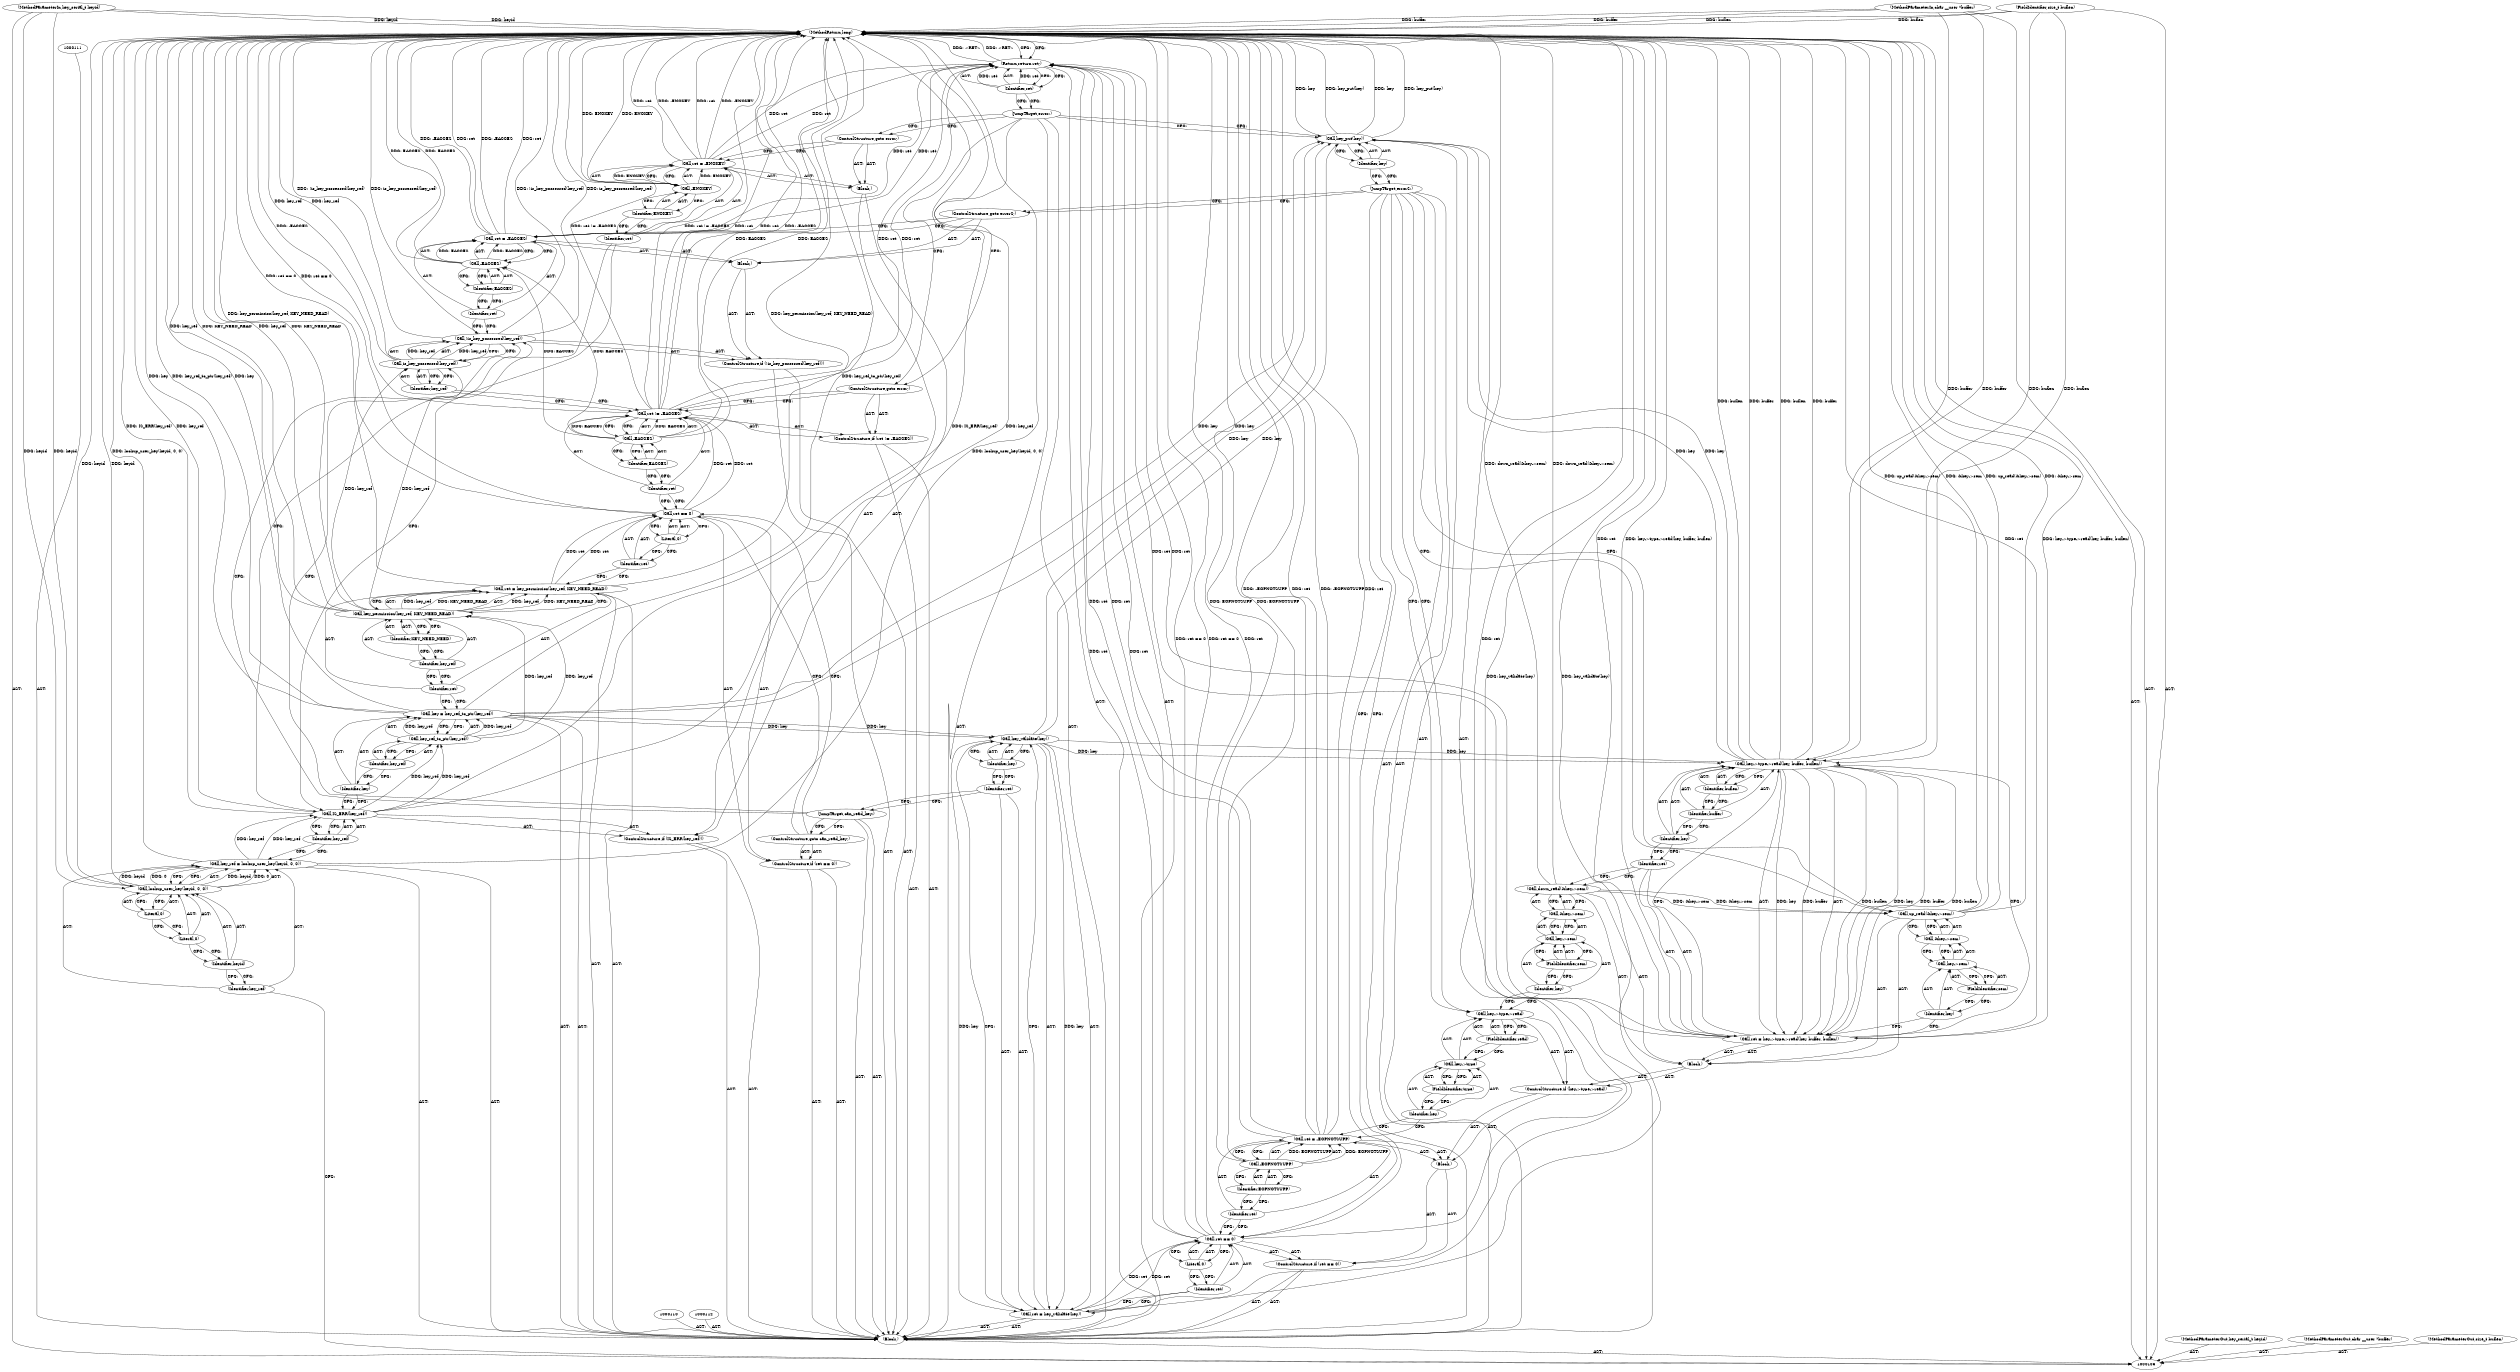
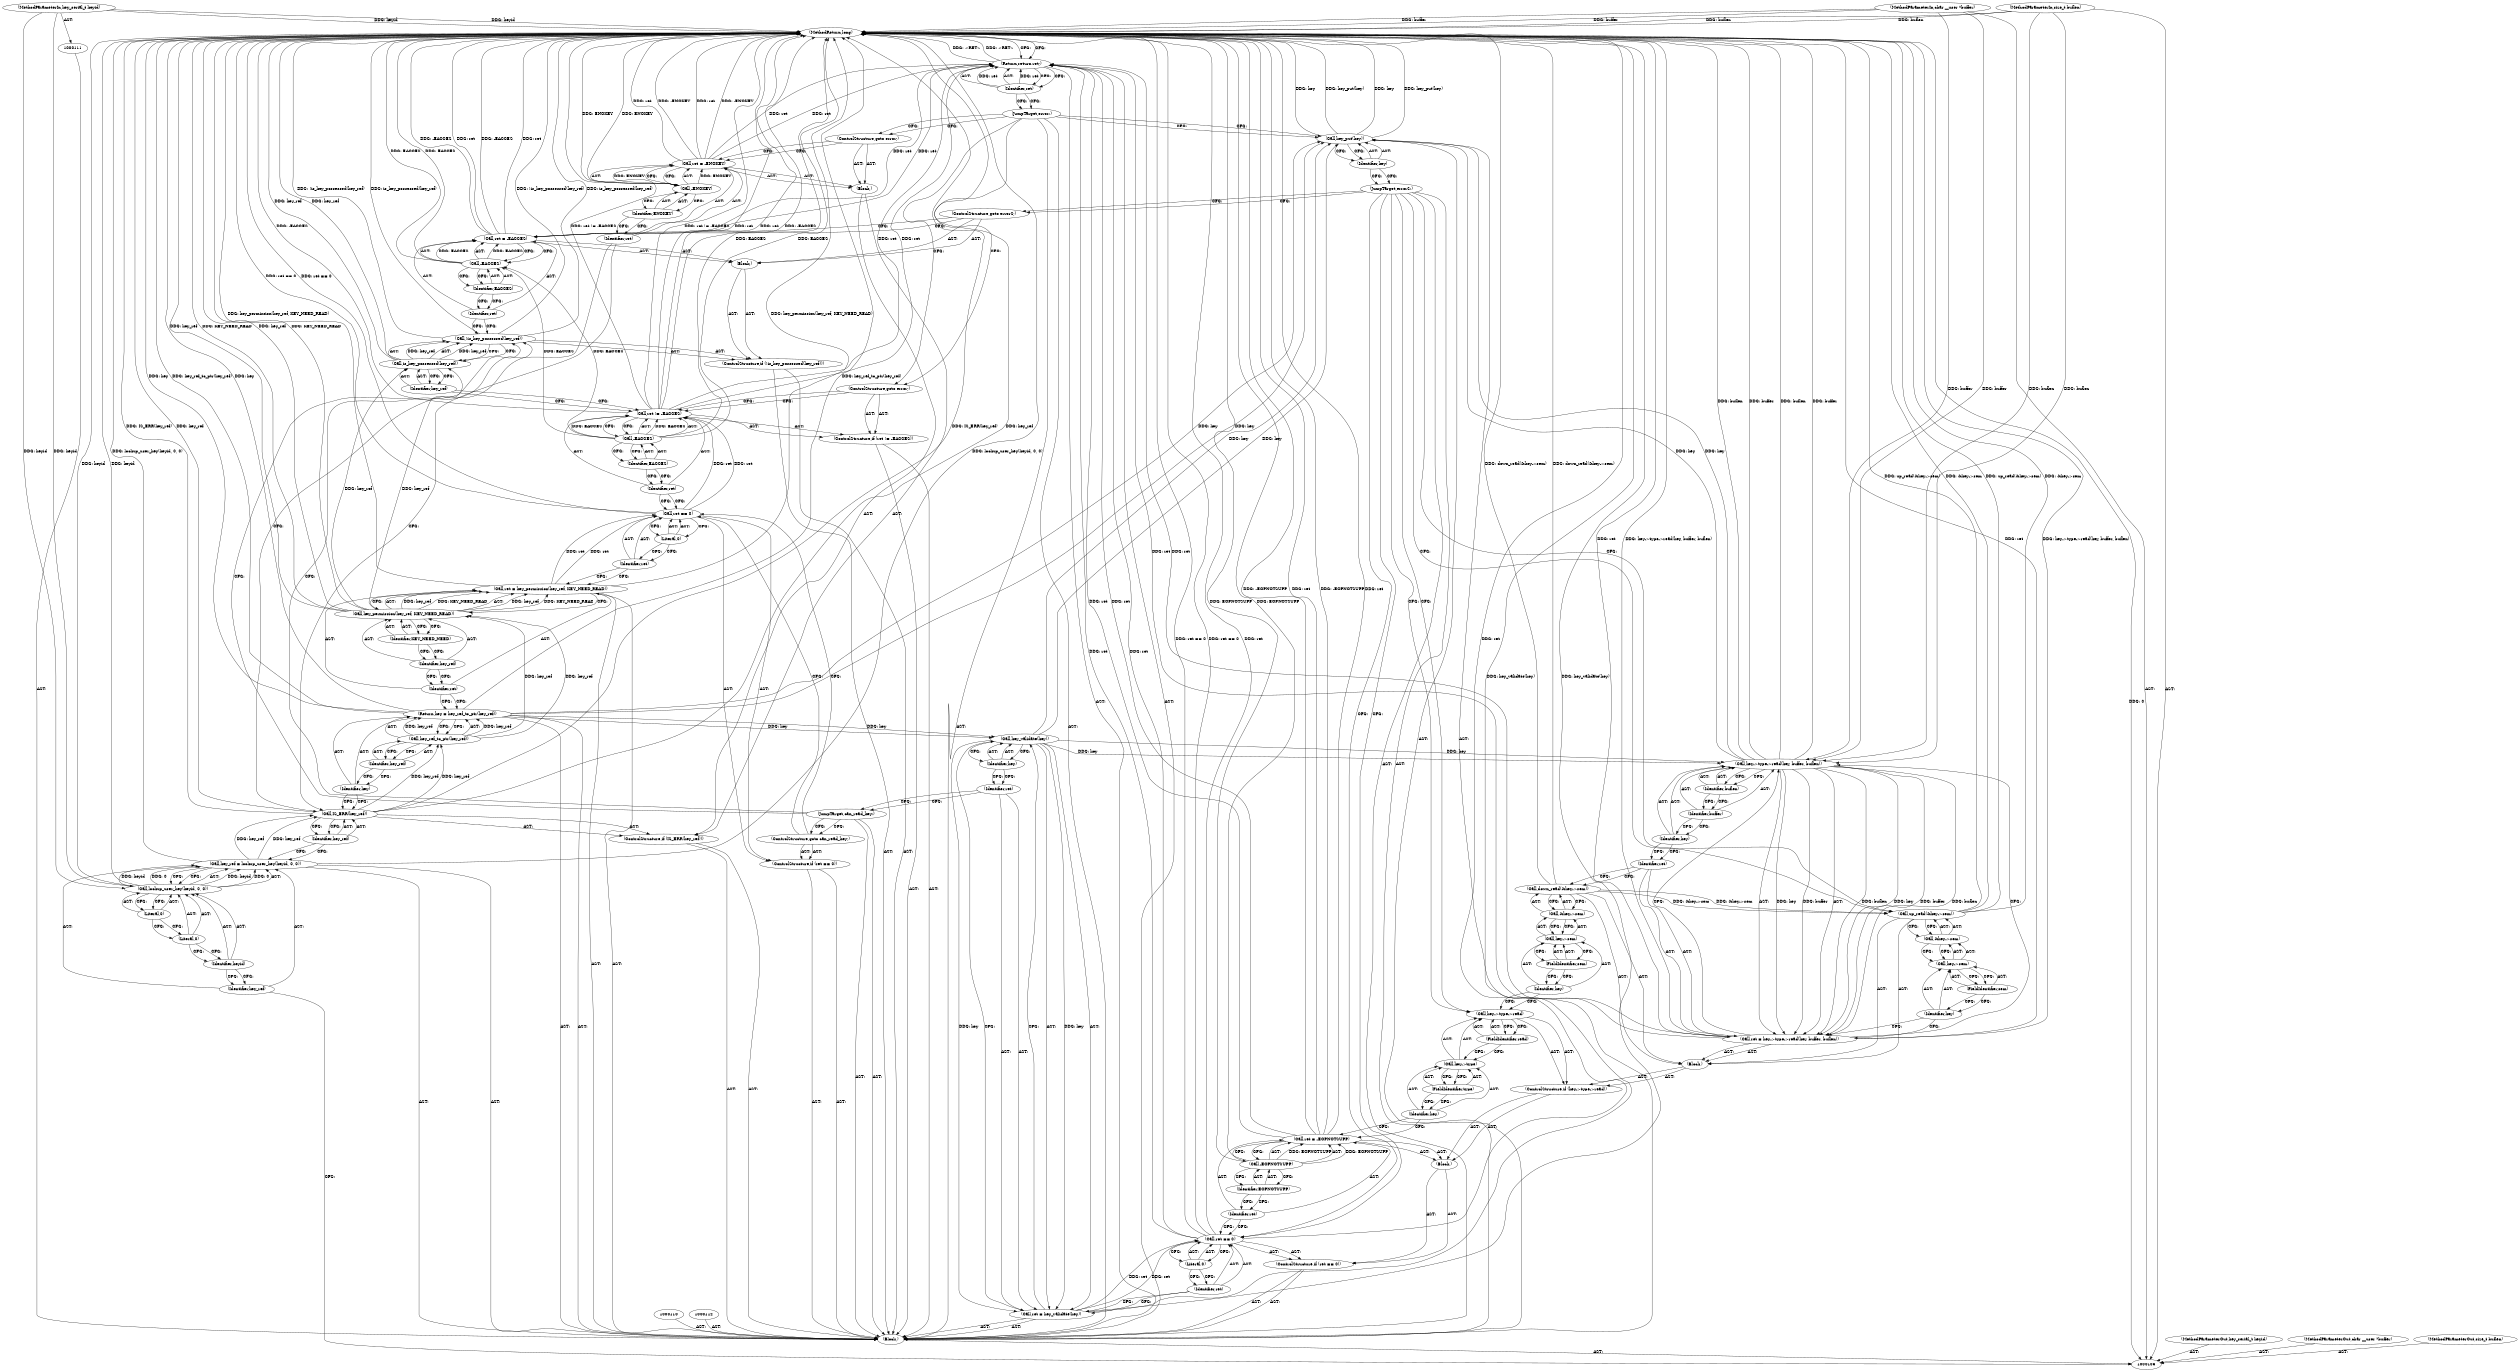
(2045, 8) -> (2045, 8)
(2137, 702) -> (2137, 702)
(457, 714) -> (457, 714)
(401, 1355) -> (65, 27)
